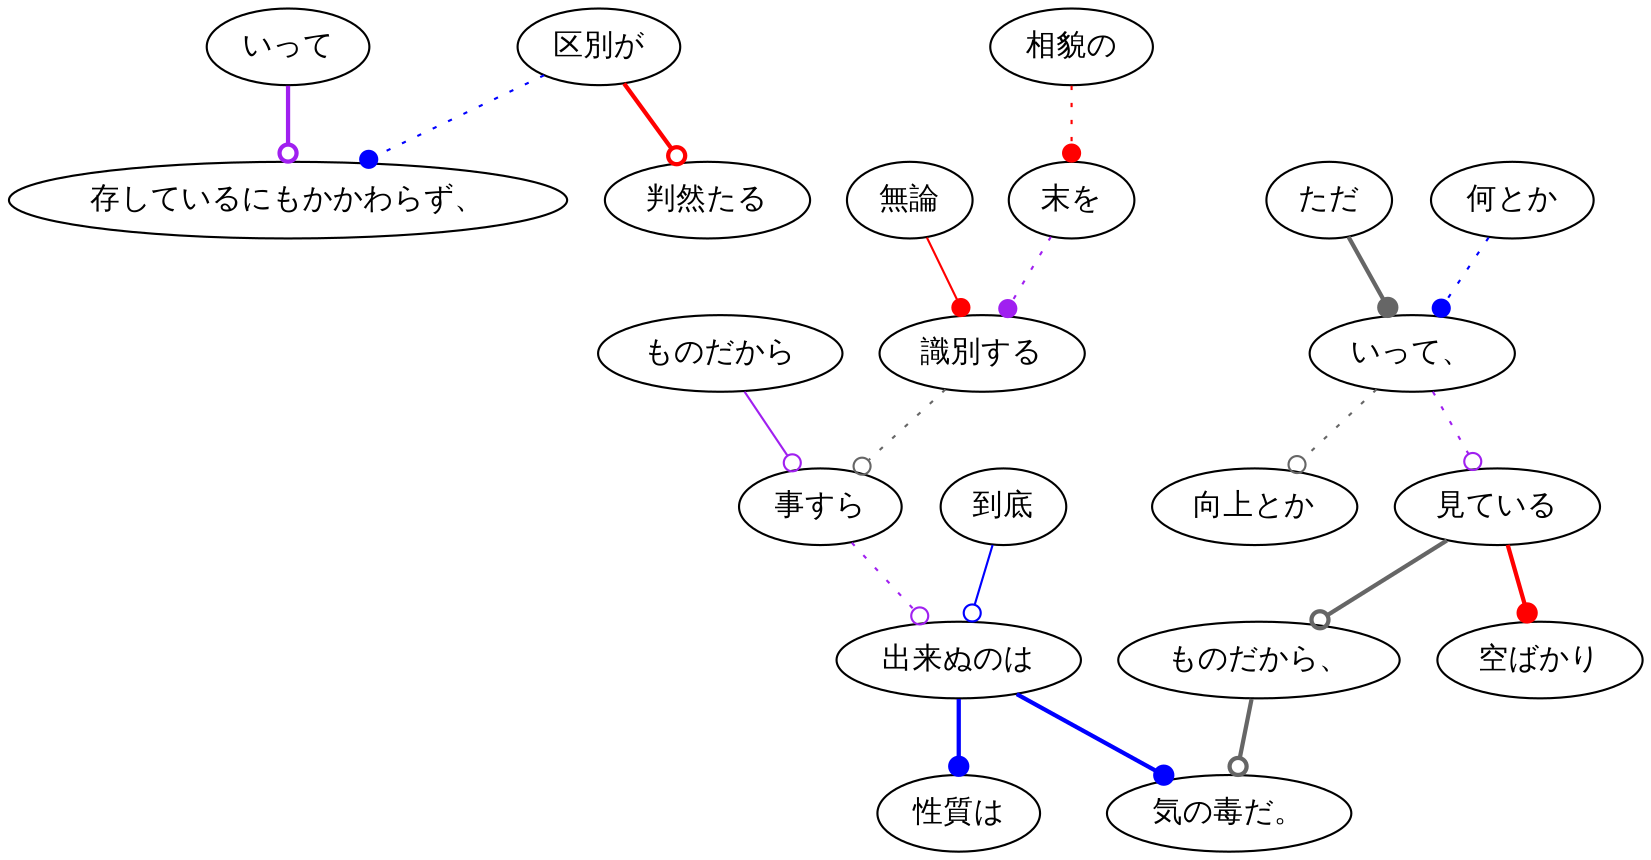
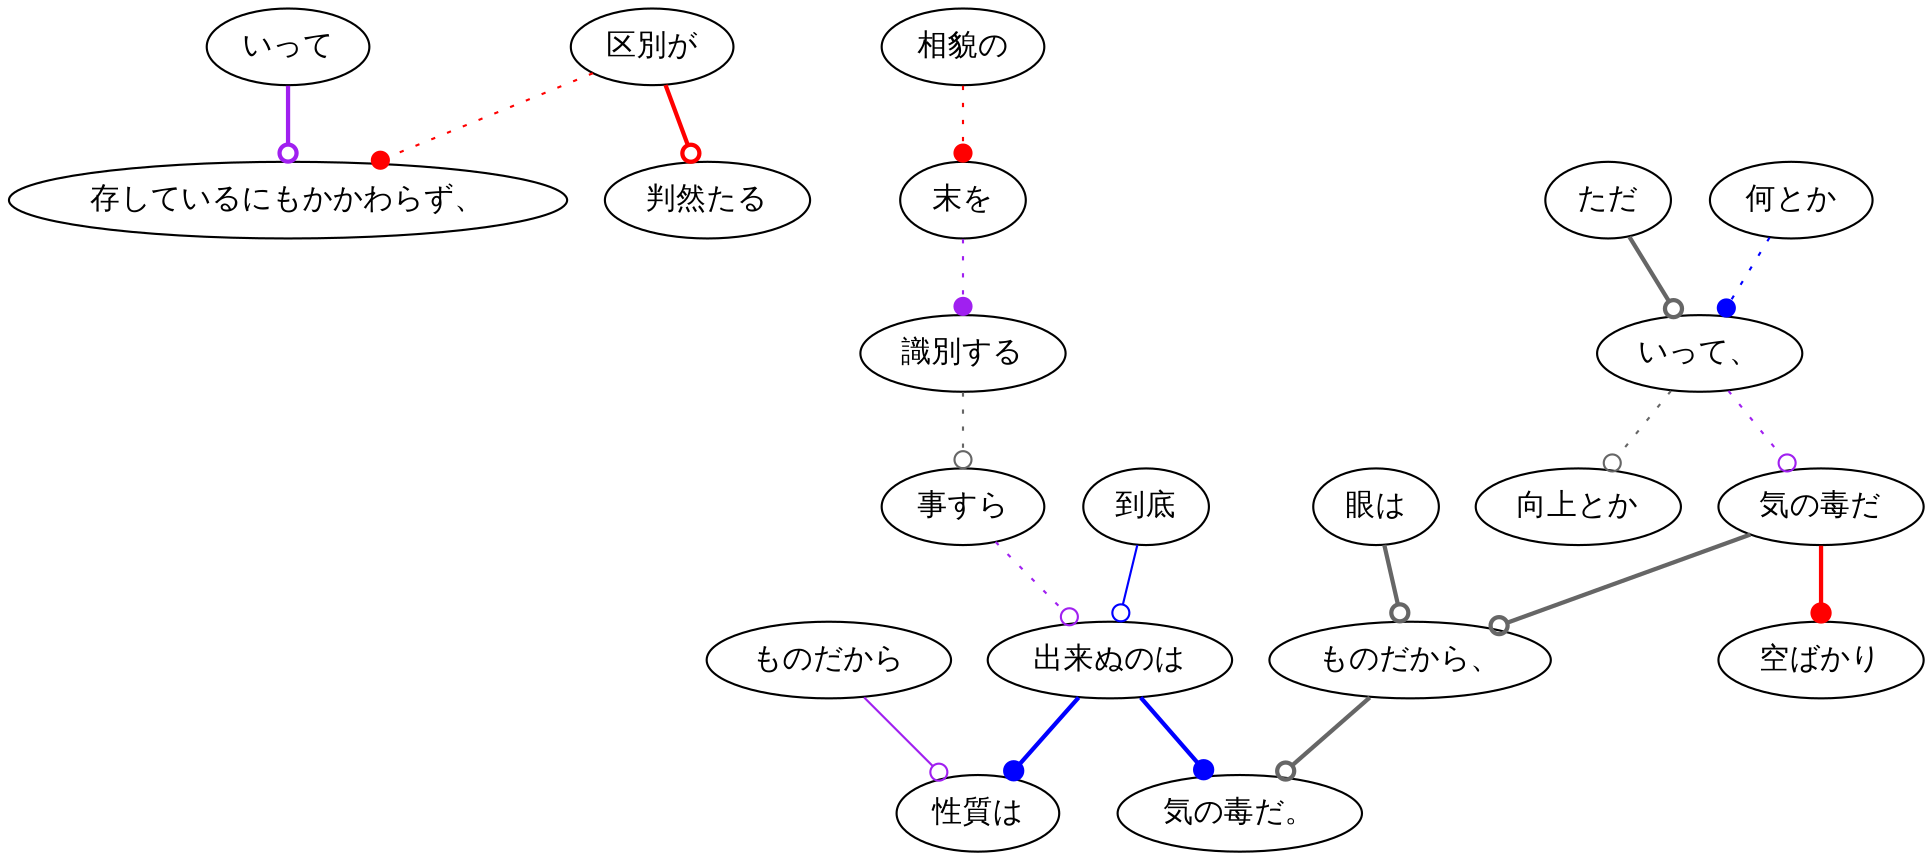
(460, 115) -> (491, 115)
(910, 200) -> none
(1366, 268) -> (1649, 269)
(766, 424) -> (898, 732)
none -> (1376, 507)
(1497, 507) -> (1821, 507)
